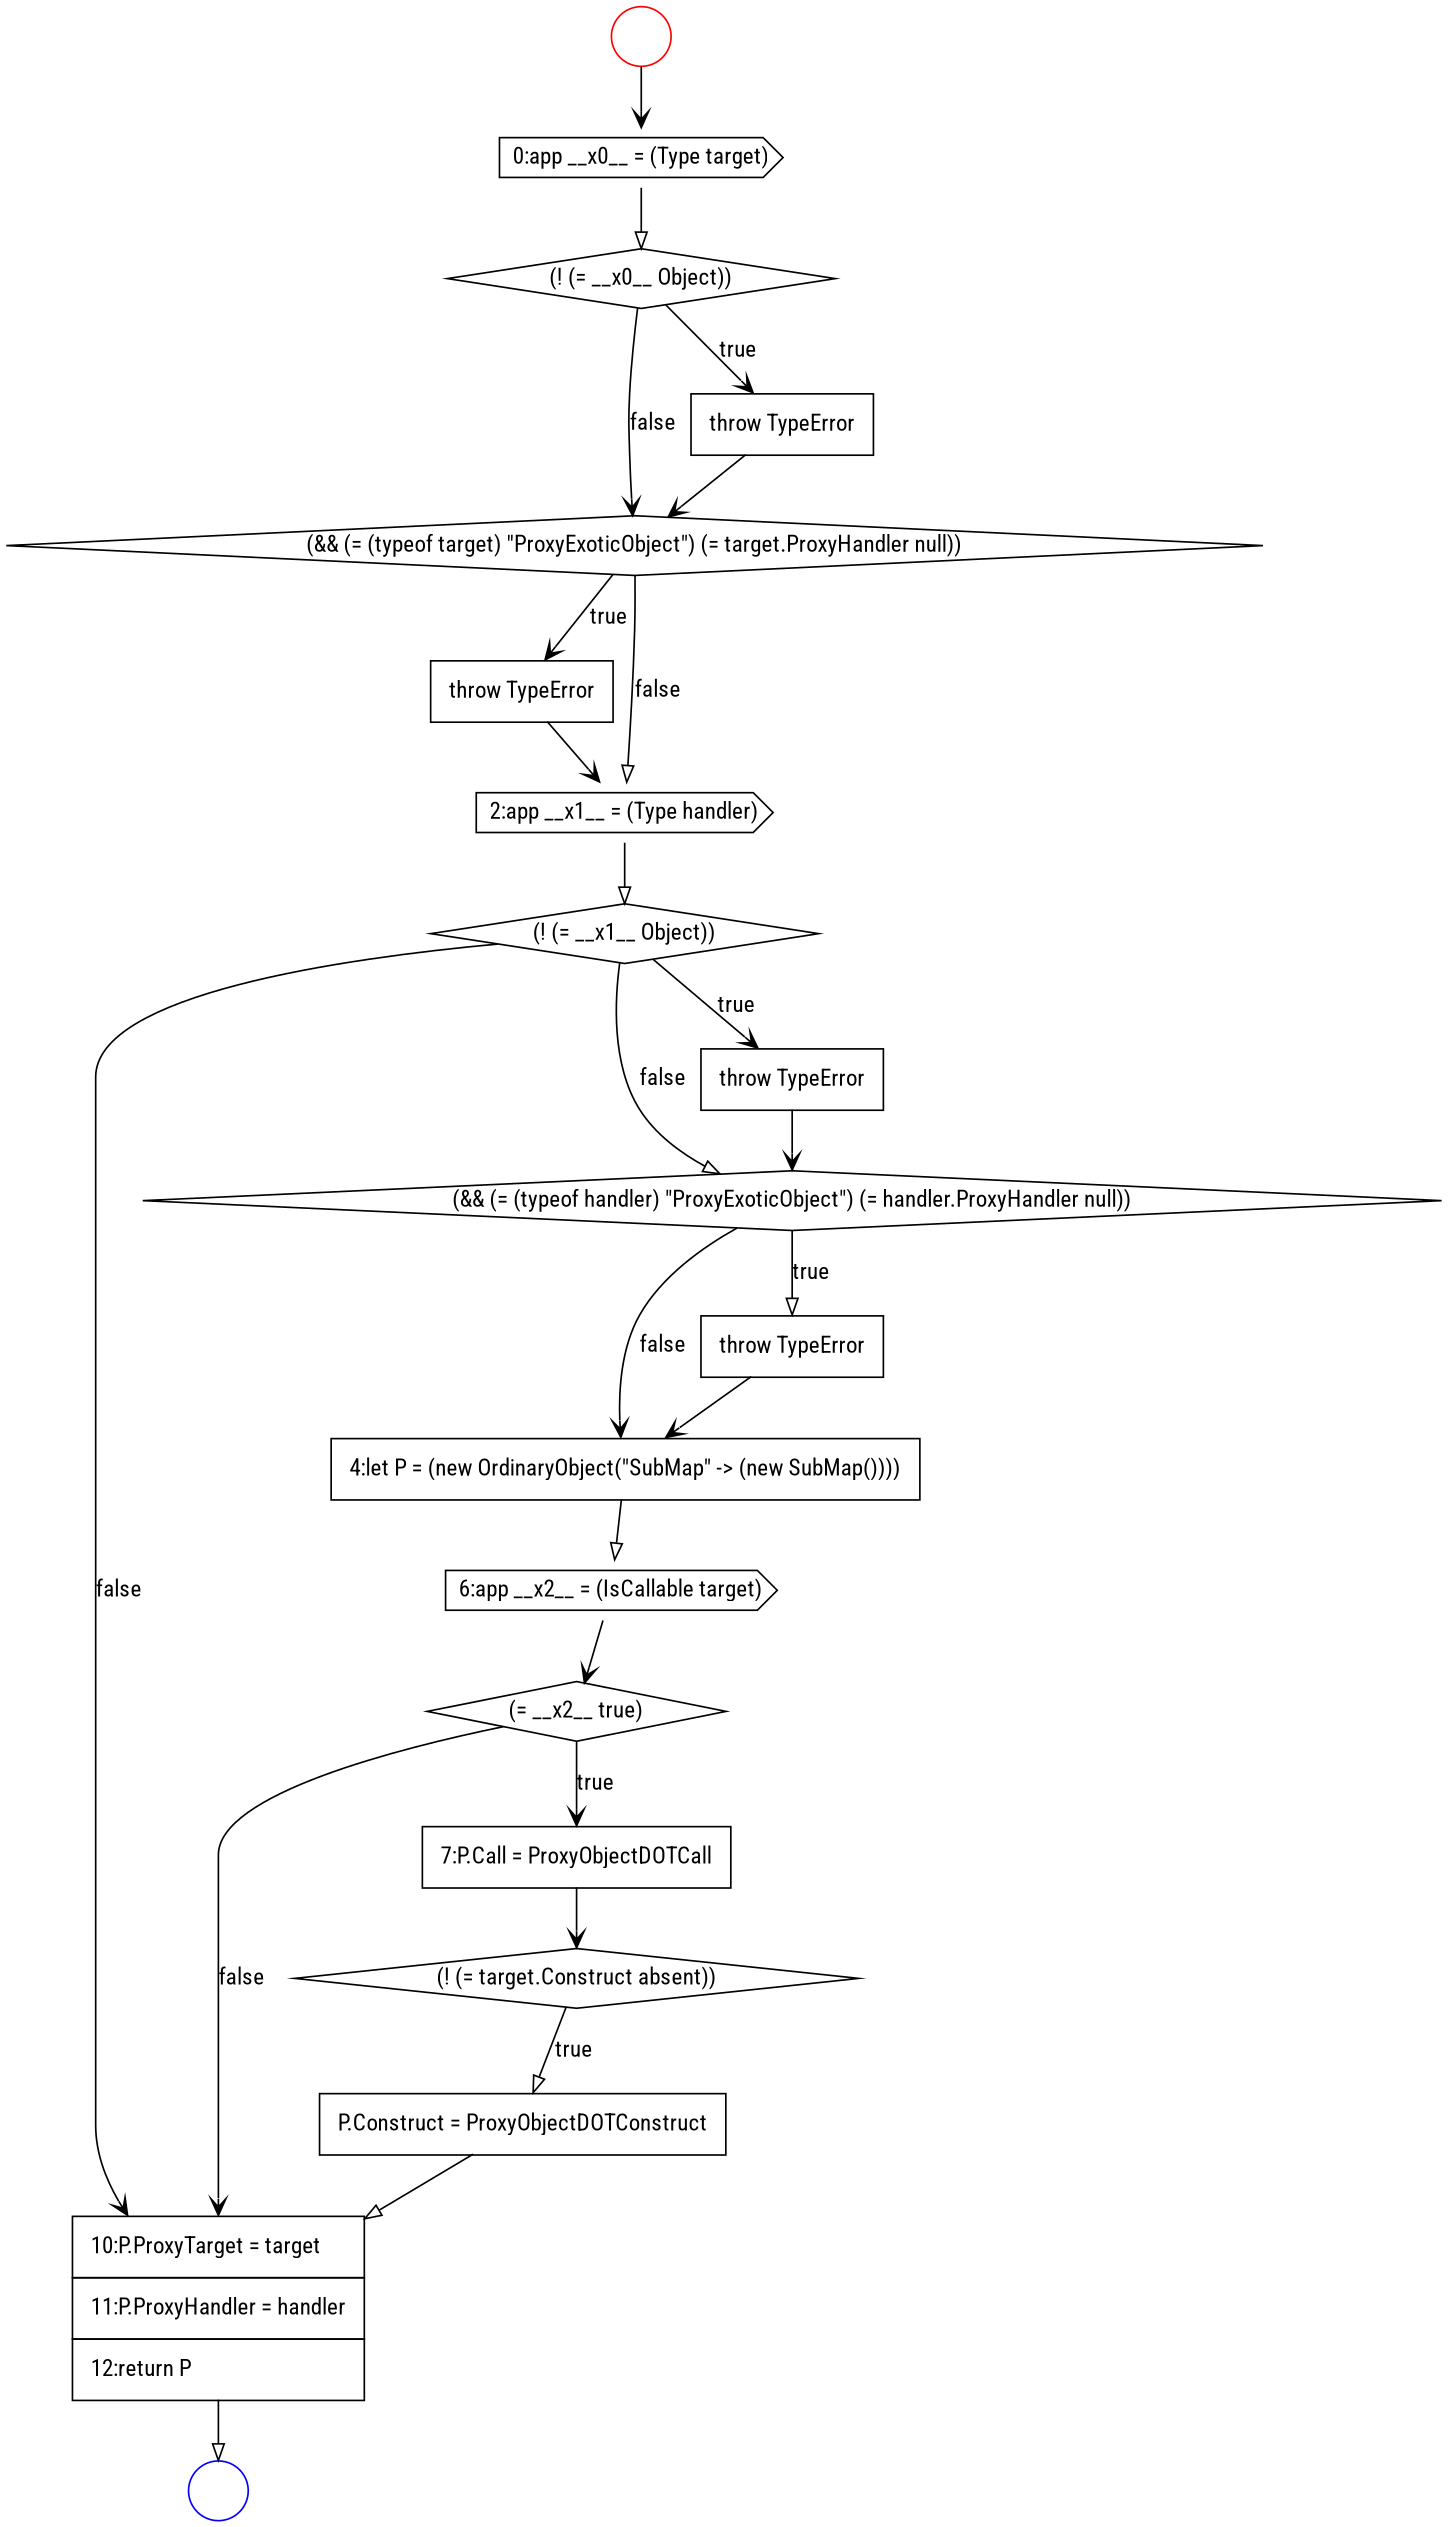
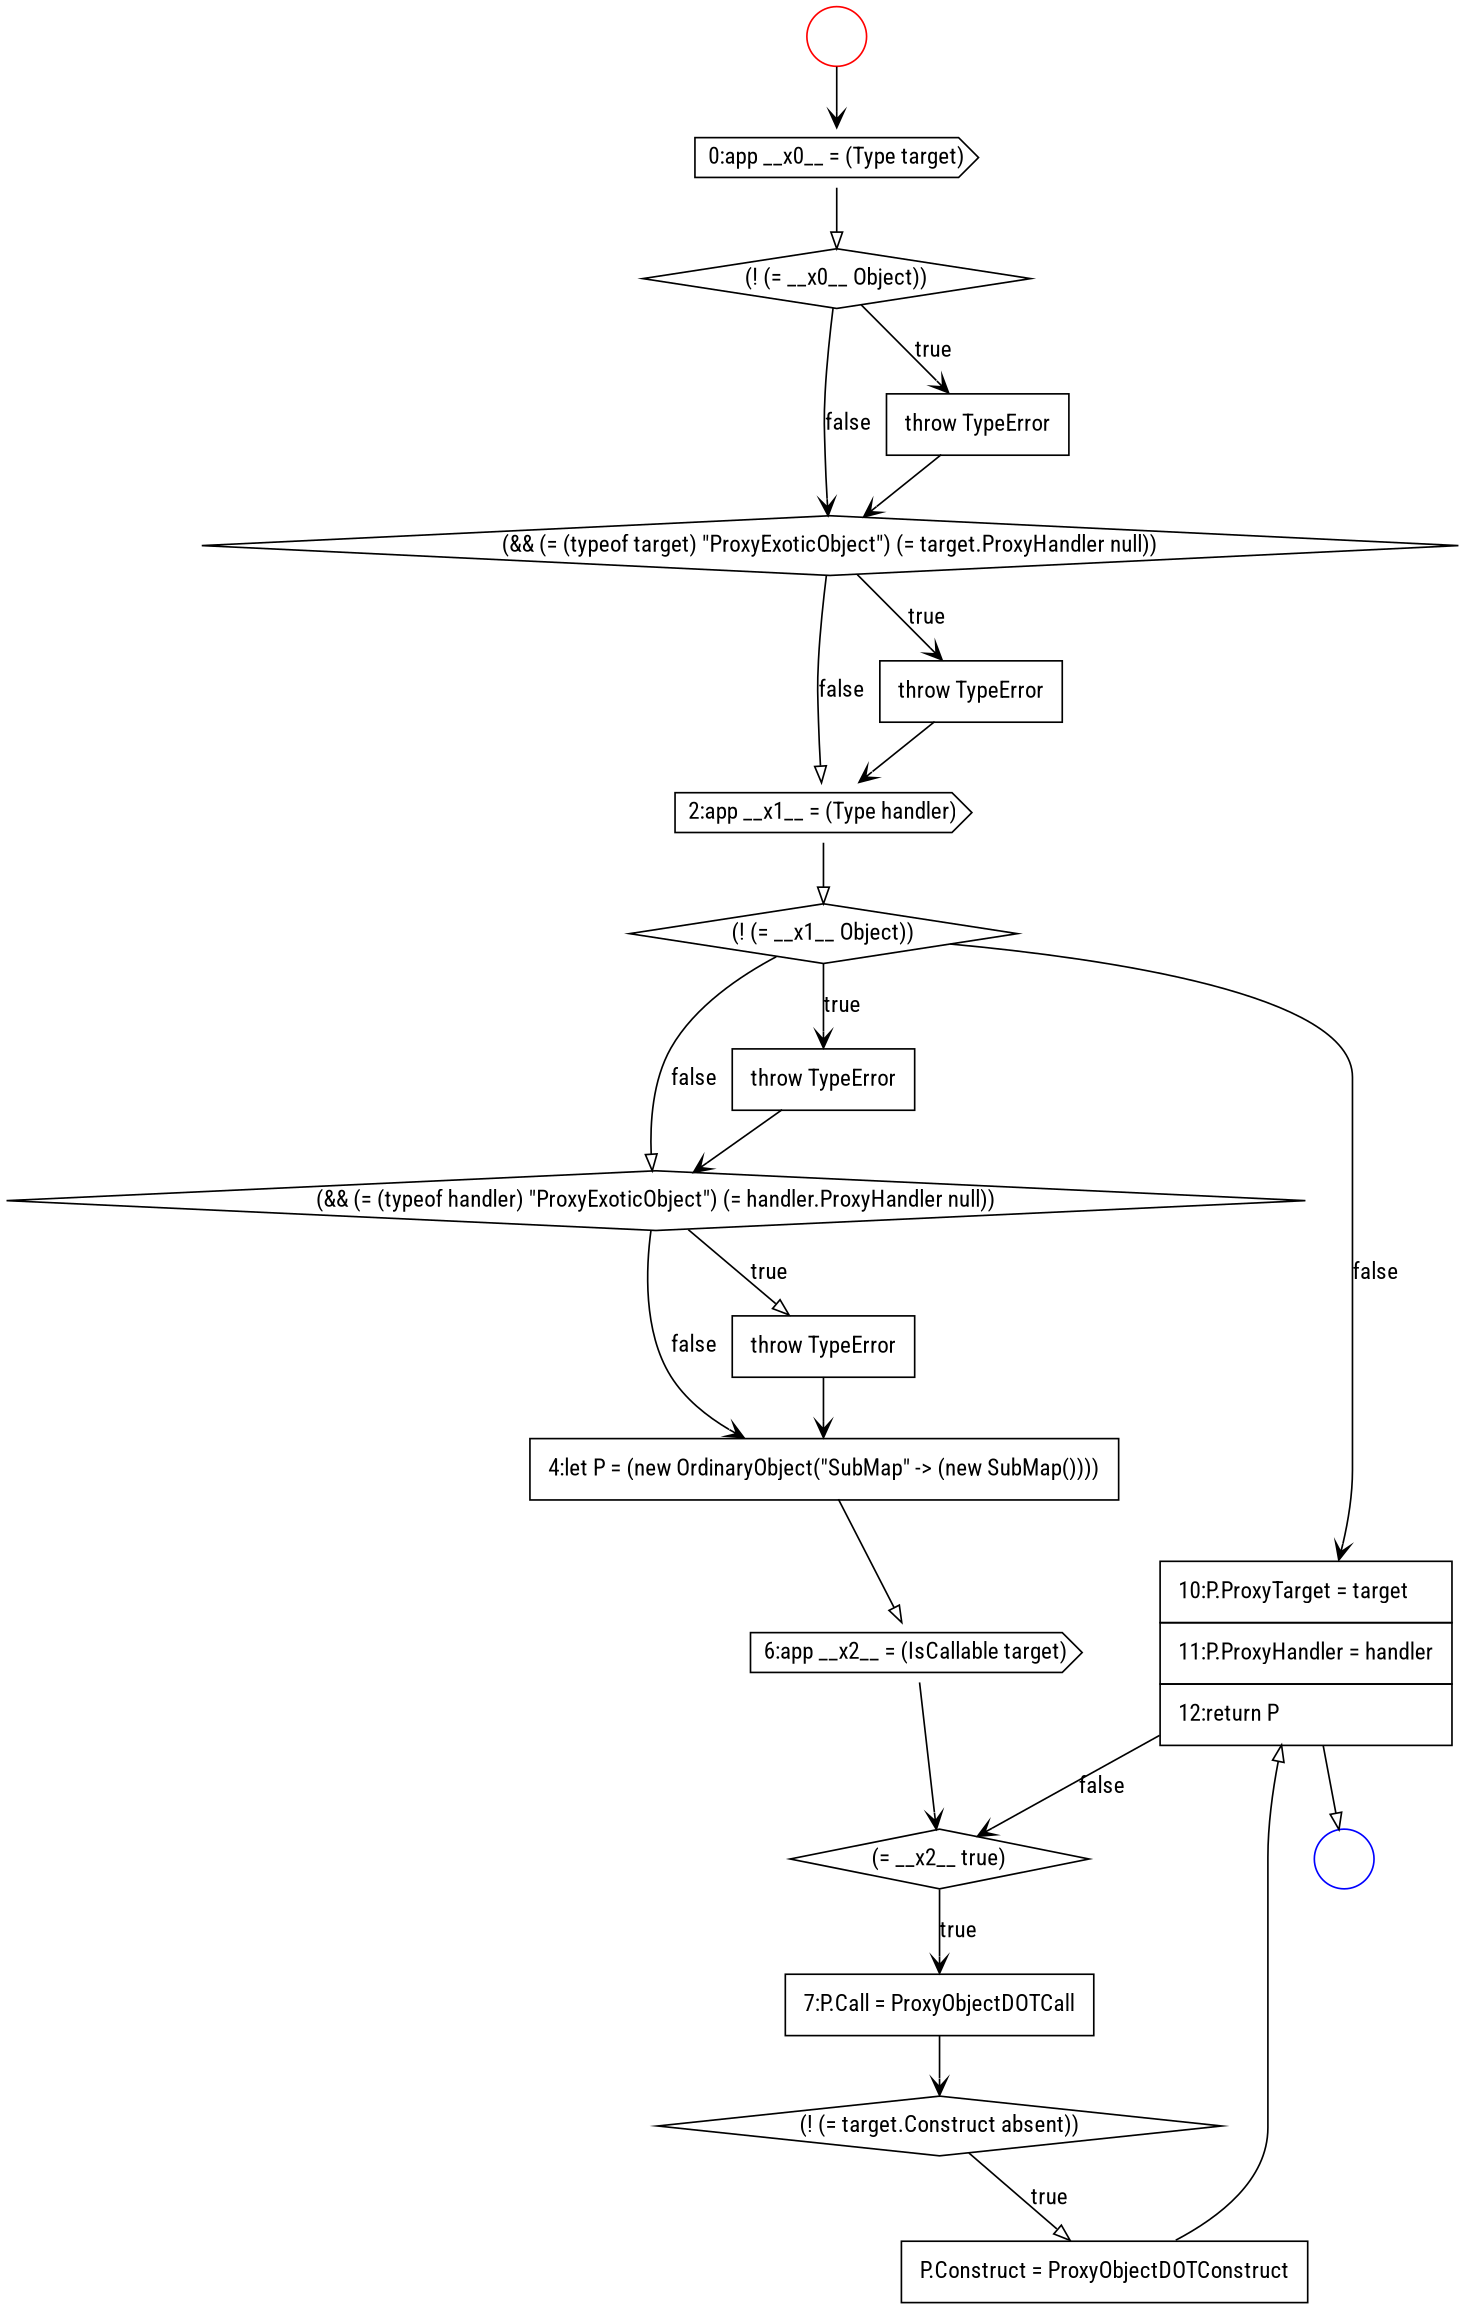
(218, 1865) -> (1076, 1782)
